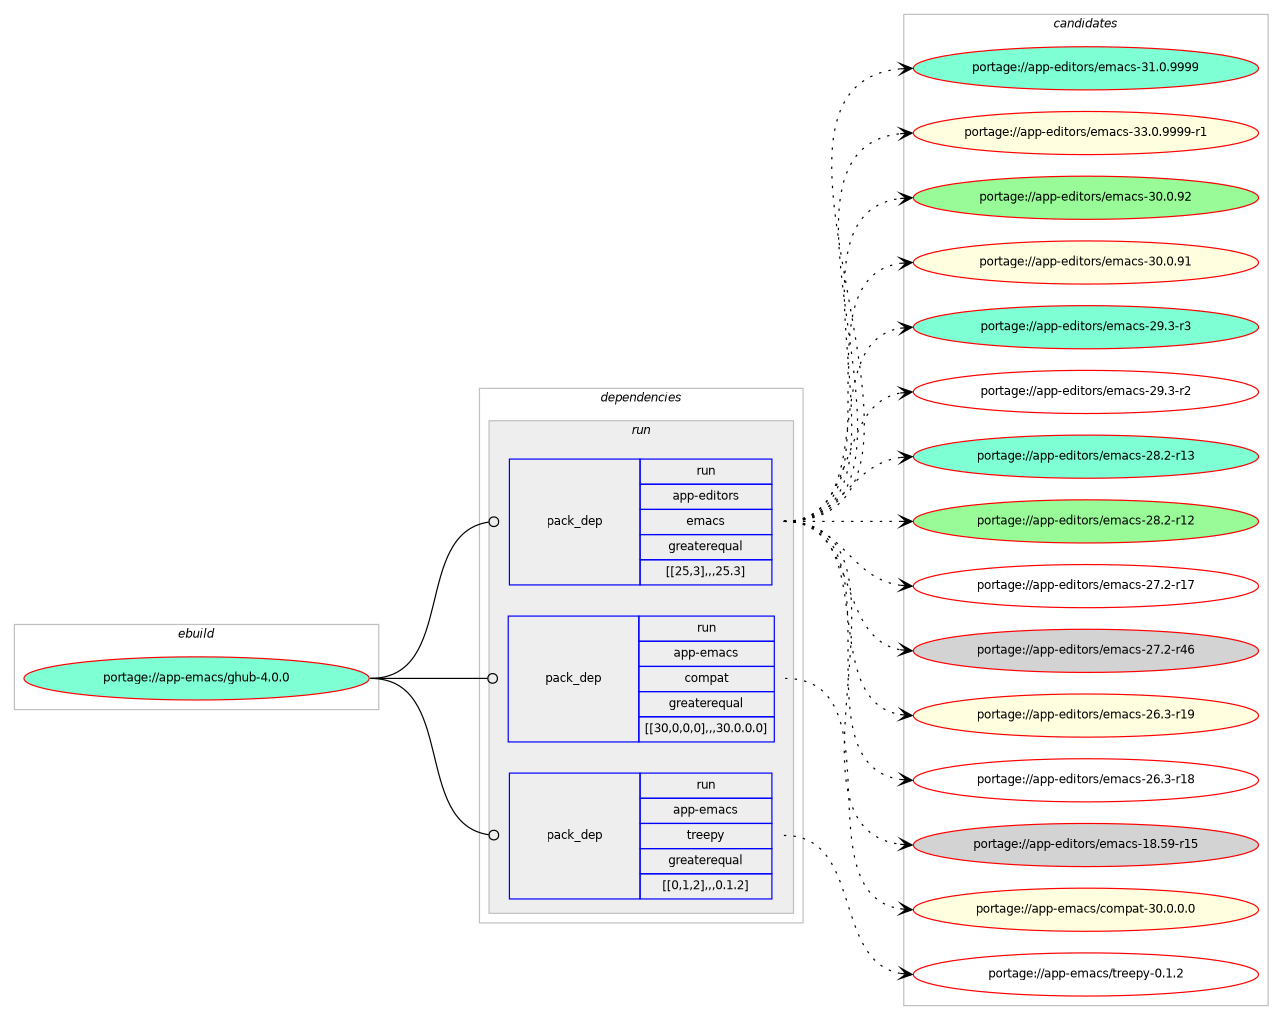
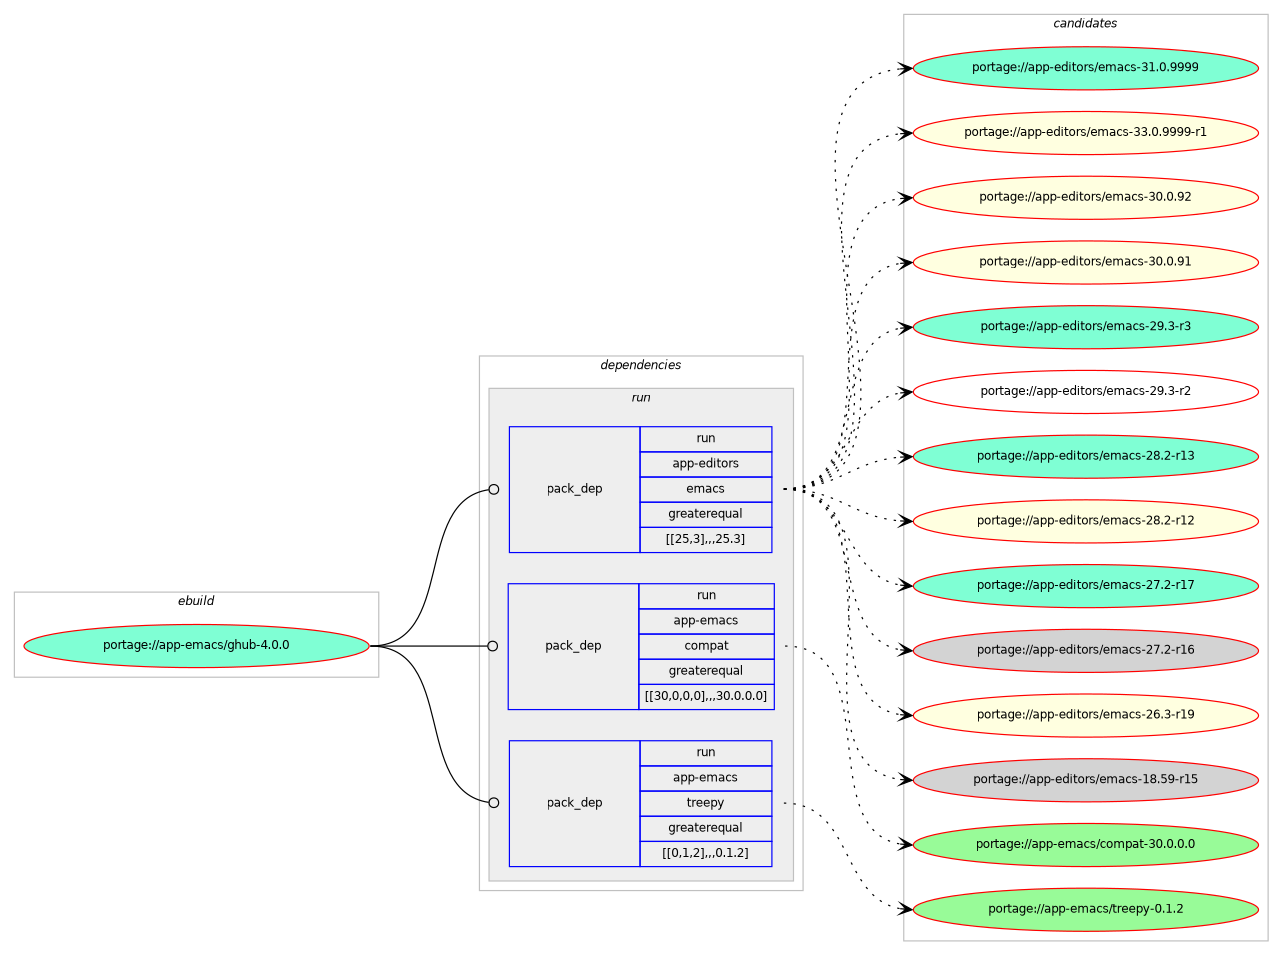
(1086, 198) -> (1086, 198)
(1086, 521) -> (1086, 521)
(1086, 586) -> (1086, 586)
(1086, 651) -> (1086, 651)
(1086, 780) -> none
(1086, 910) -> (1086, 845)
(1086, 974) -> (1086, 910)
